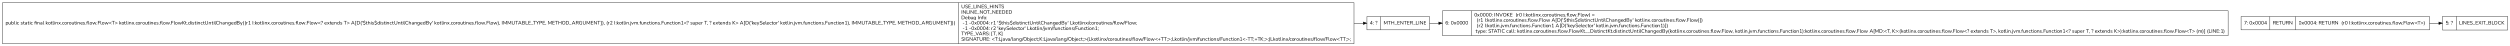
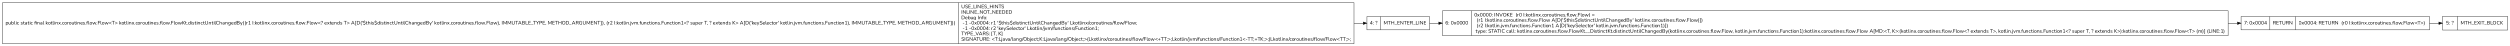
none -> (2233, 23)
(2482, 23) -> (2482, 23)
